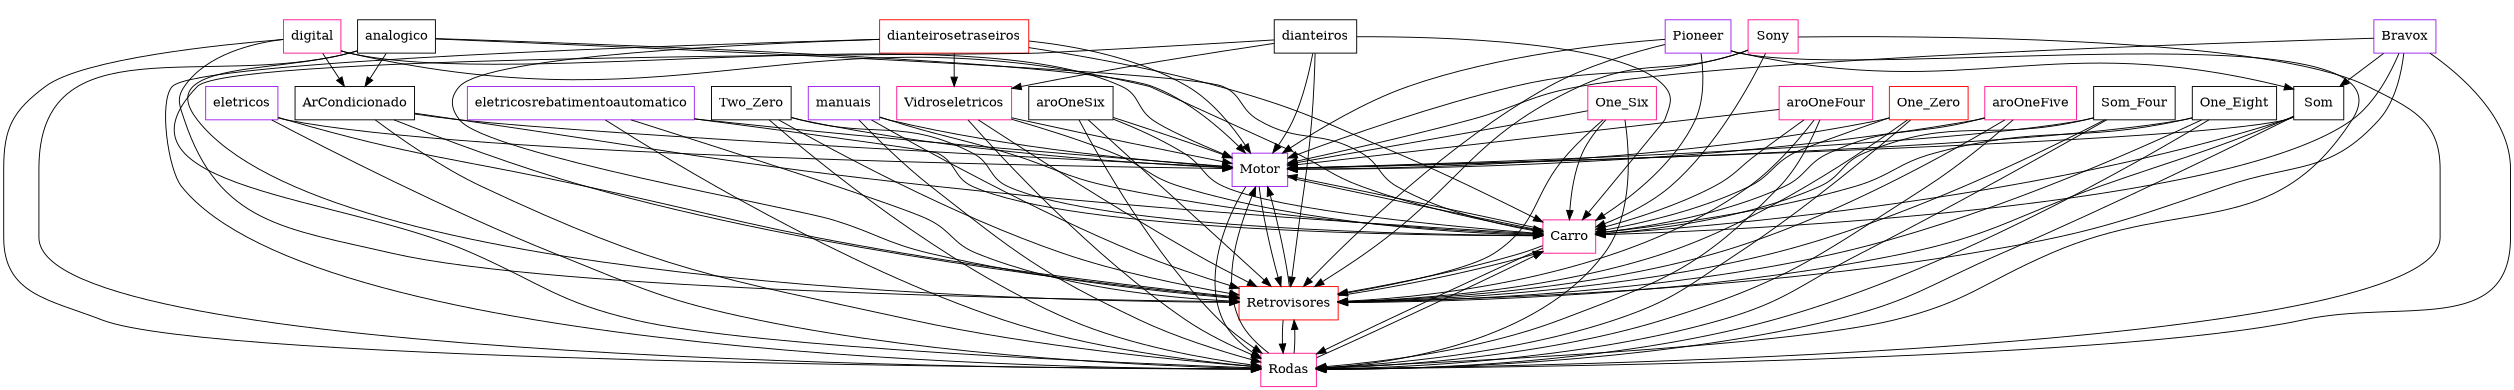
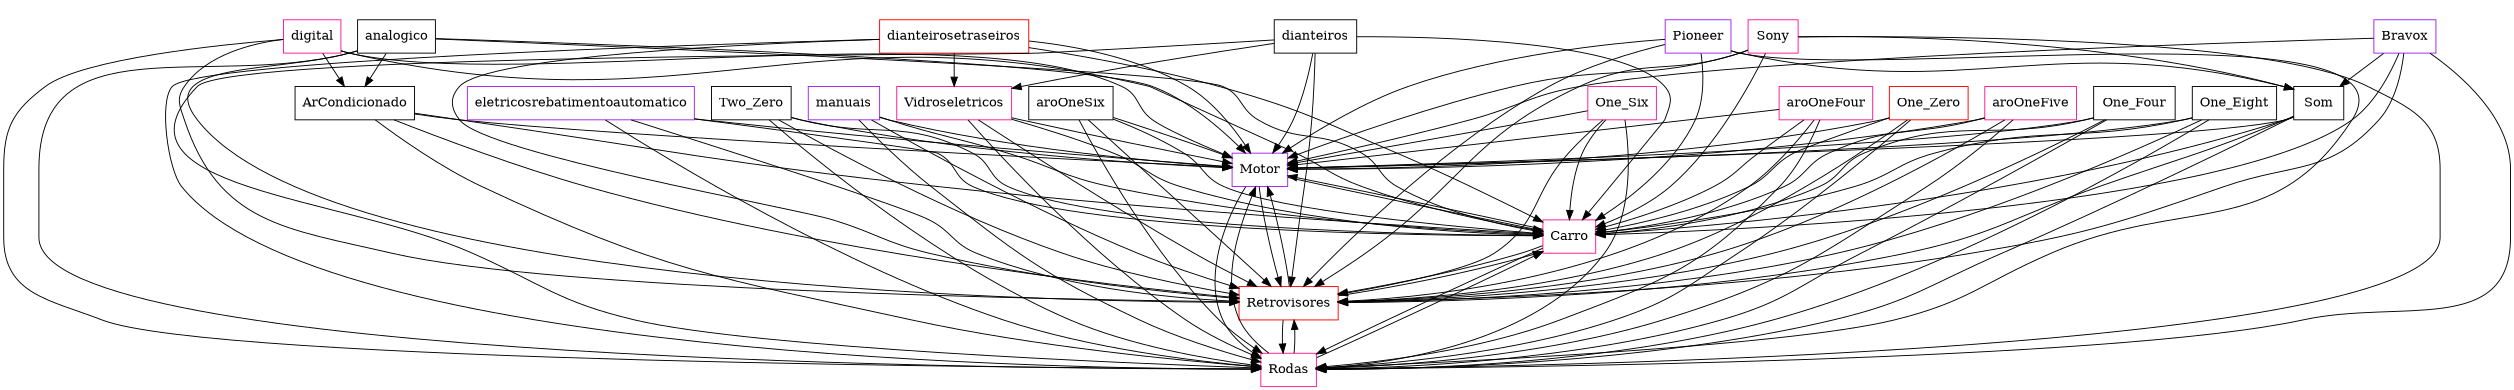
none -> (2043, 46)
(242, 103) -> none
(2134, 103) -> (2134, 103)
